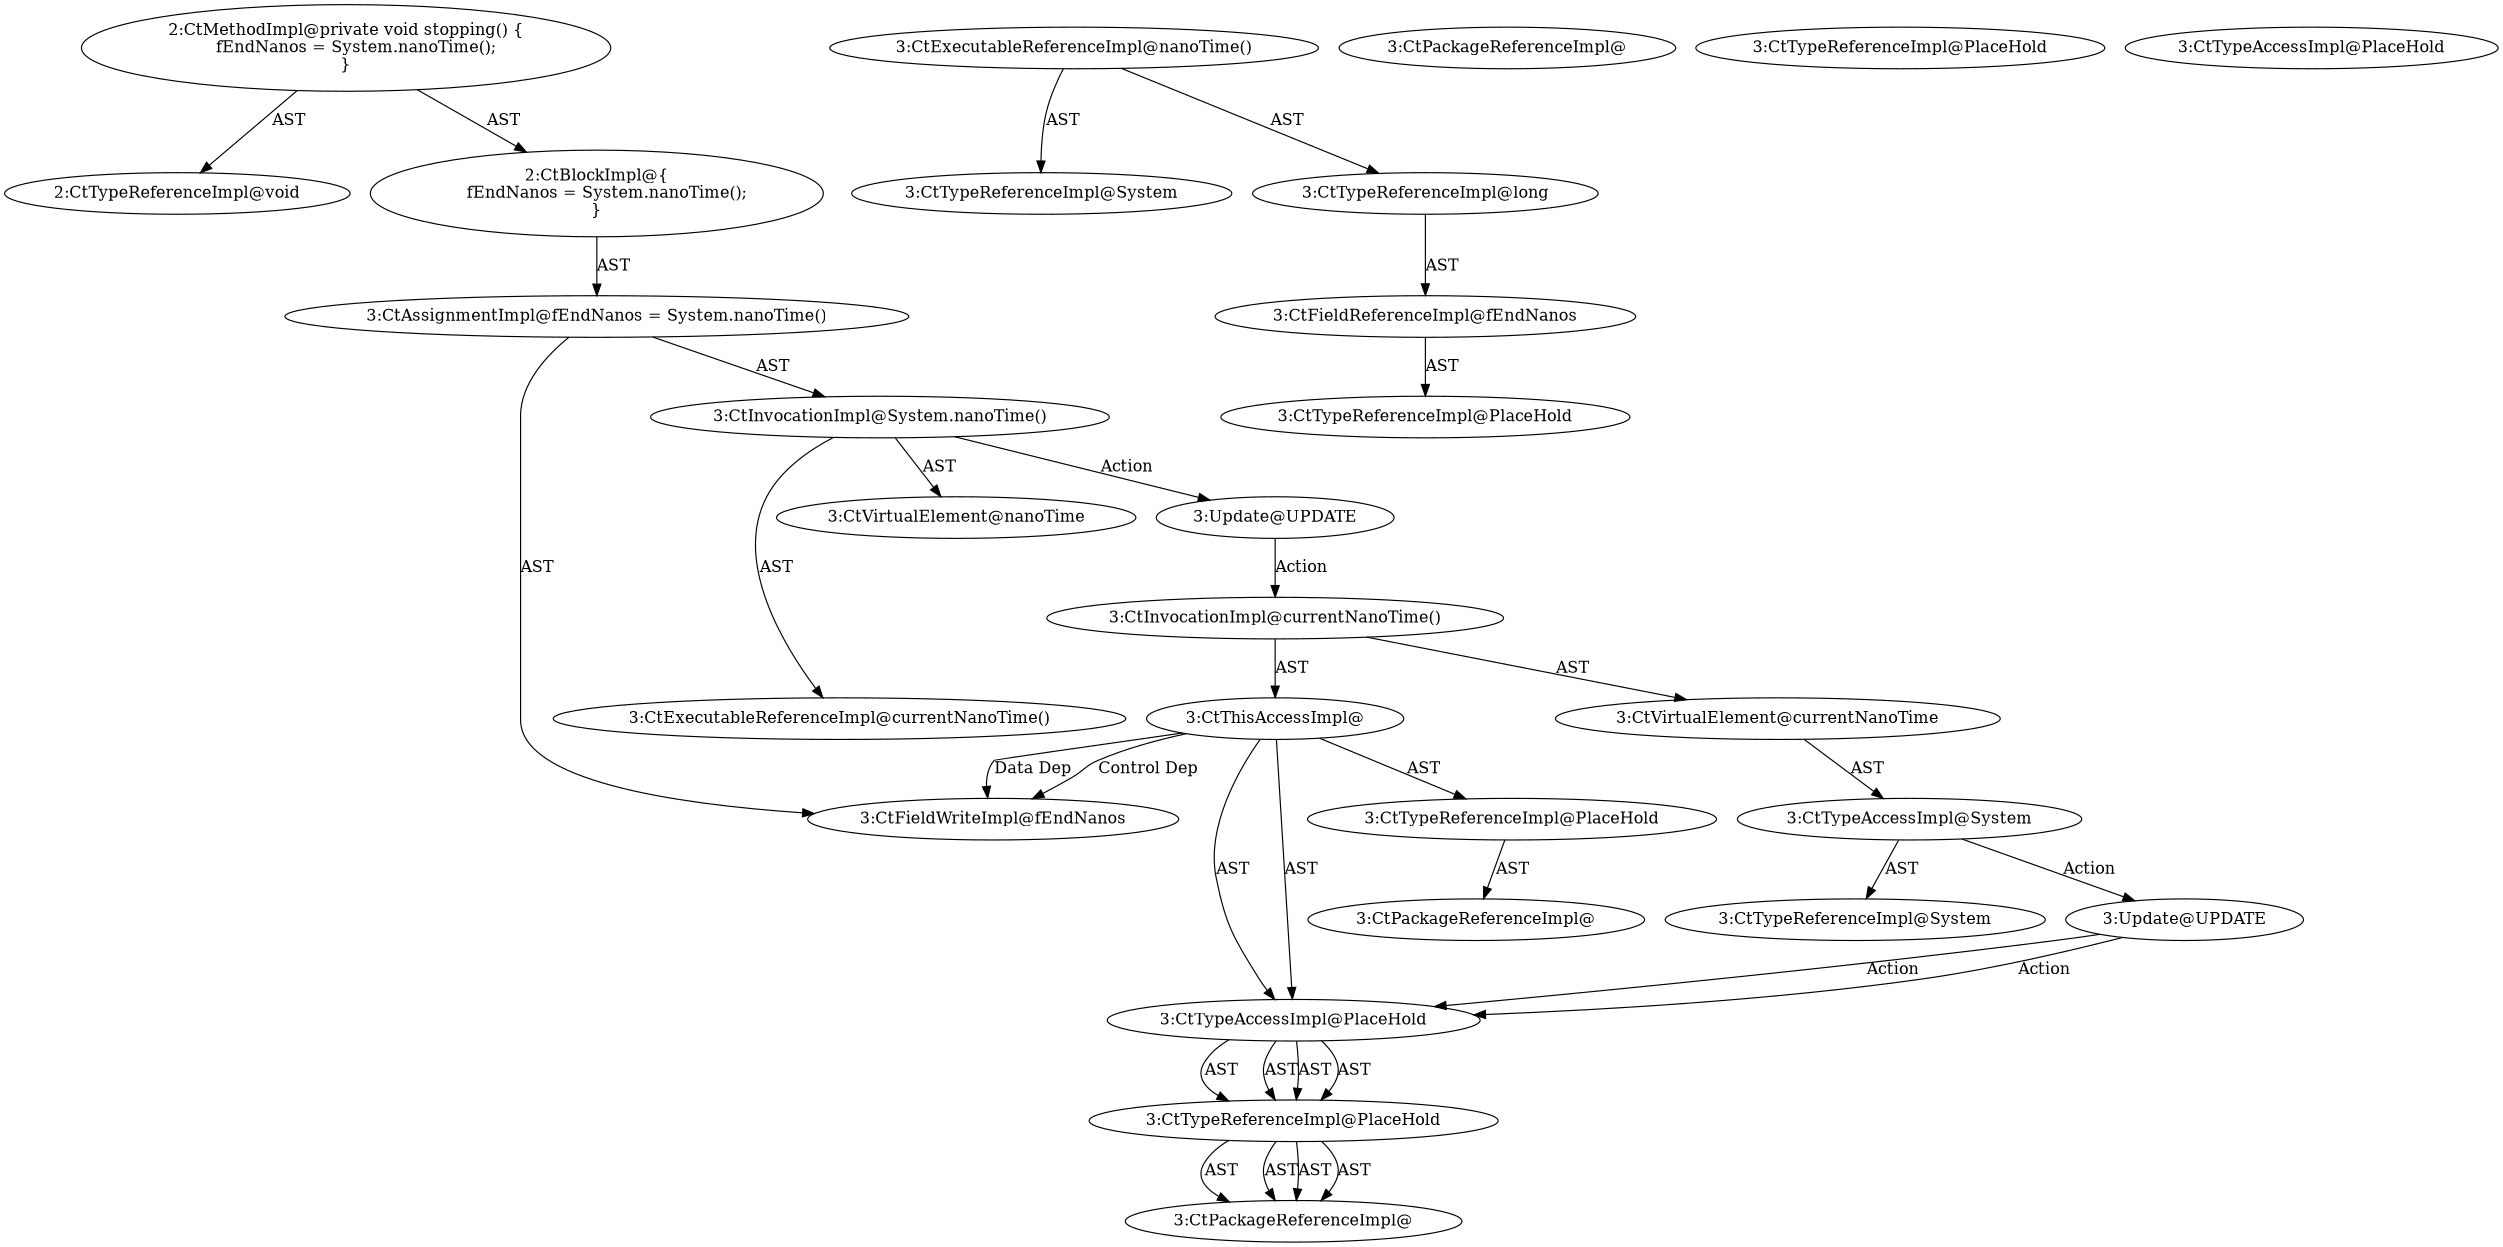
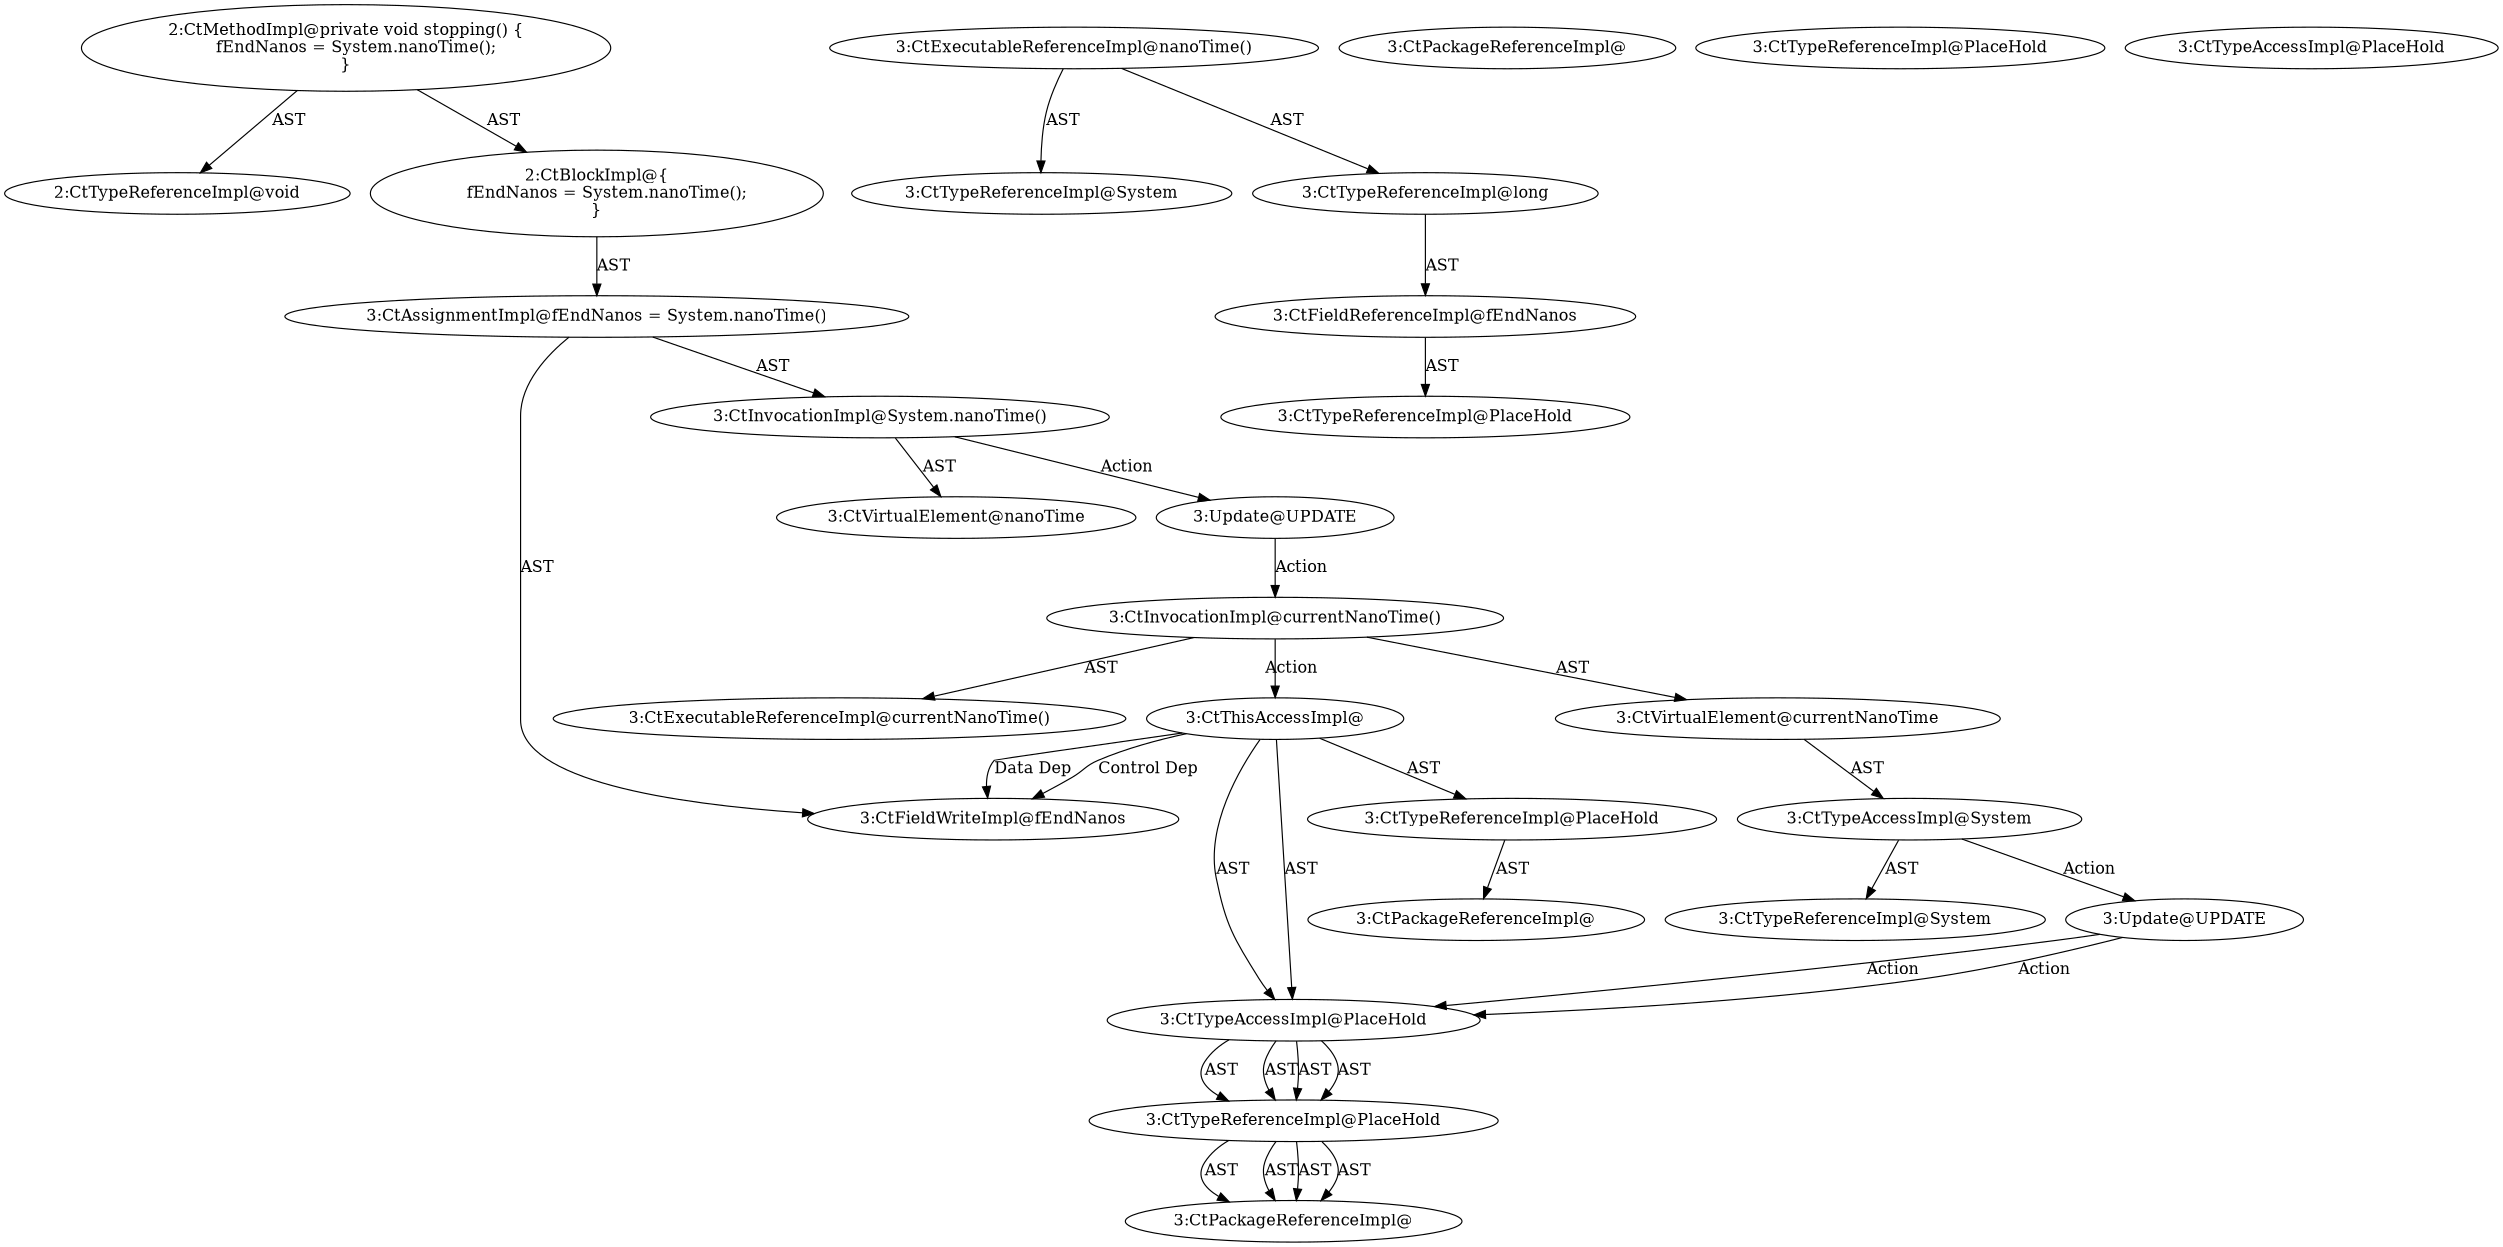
(756, 553) -> (1064, 667)
(1292, 668) -> (1292, 668)
